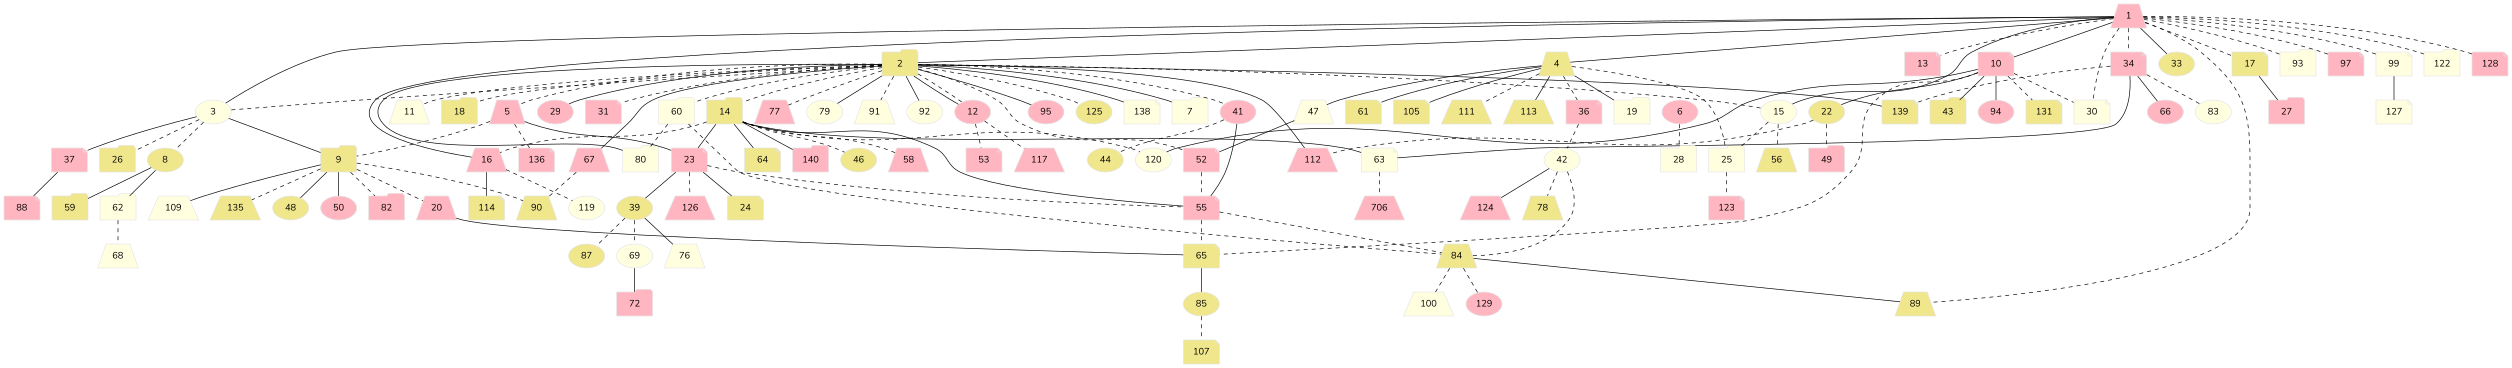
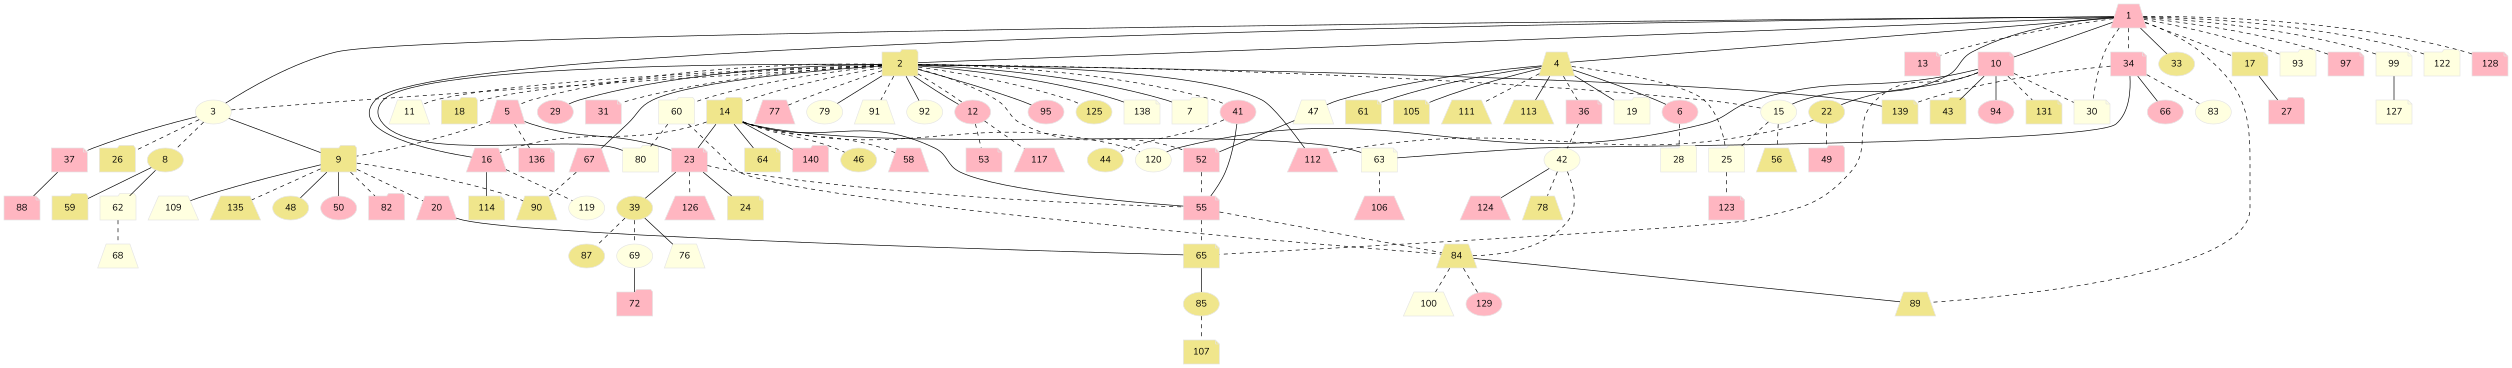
none -> (1624, 88)
(1379, 208) -> (1379, 208)
